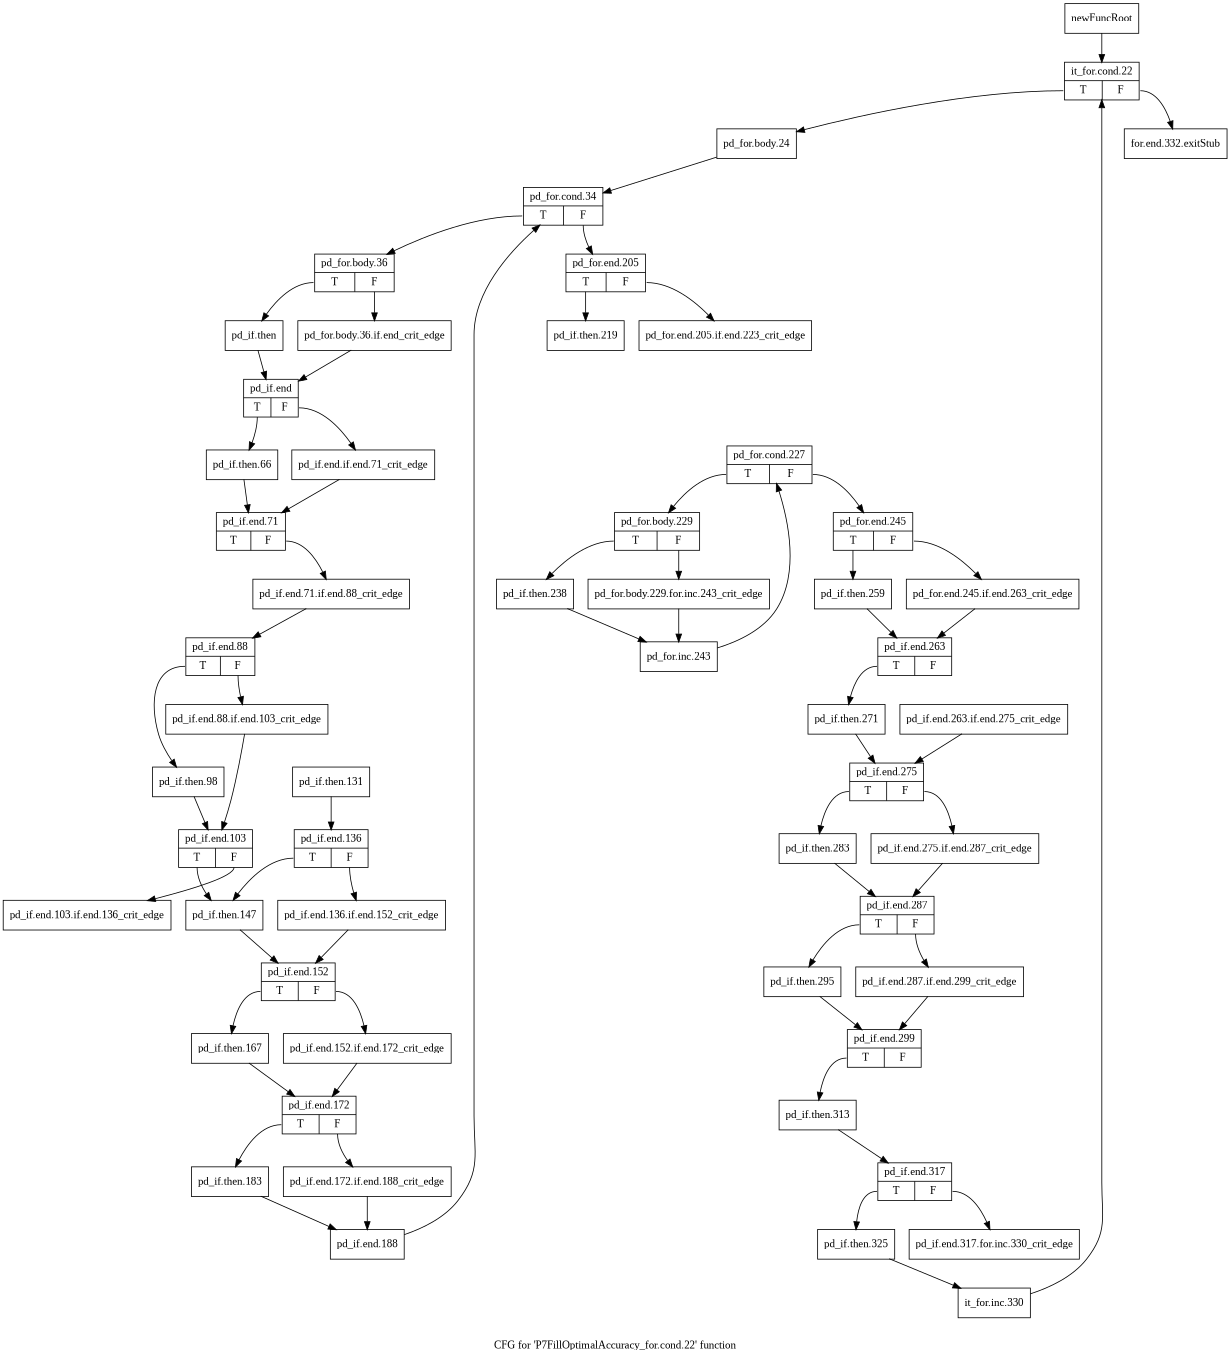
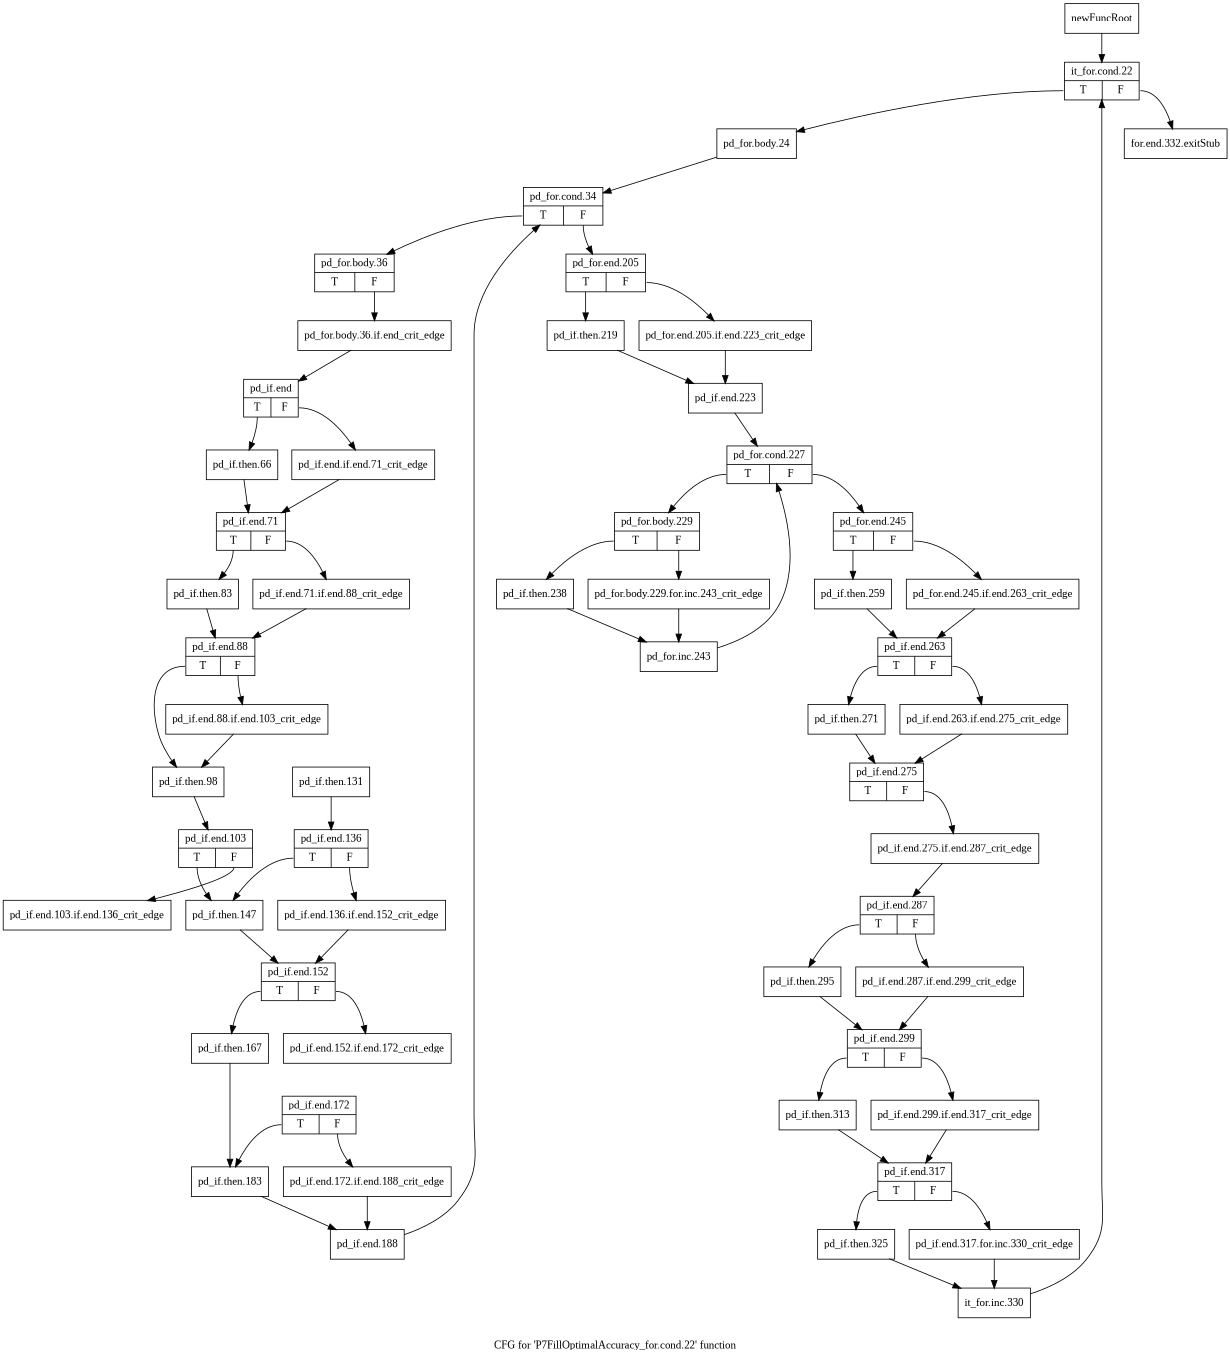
(254, 336) -> none
none -> (725, 398)
none -> (203, 594)
none -> (971, 677)
(236, 778) -> (220, 748)
(818, 849) -> none
(347, 1076) -> none
(269, 1077) -> (230, 1111)
none -> (955, 1115)
none -> (994, 1270)
